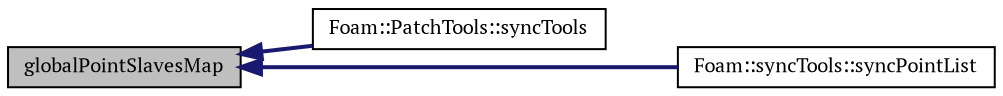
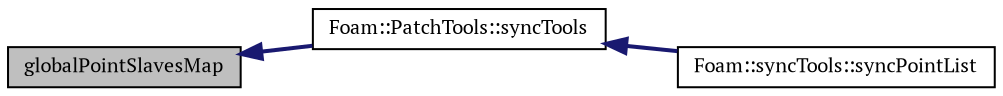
(470, 67) -> (652, 49)
